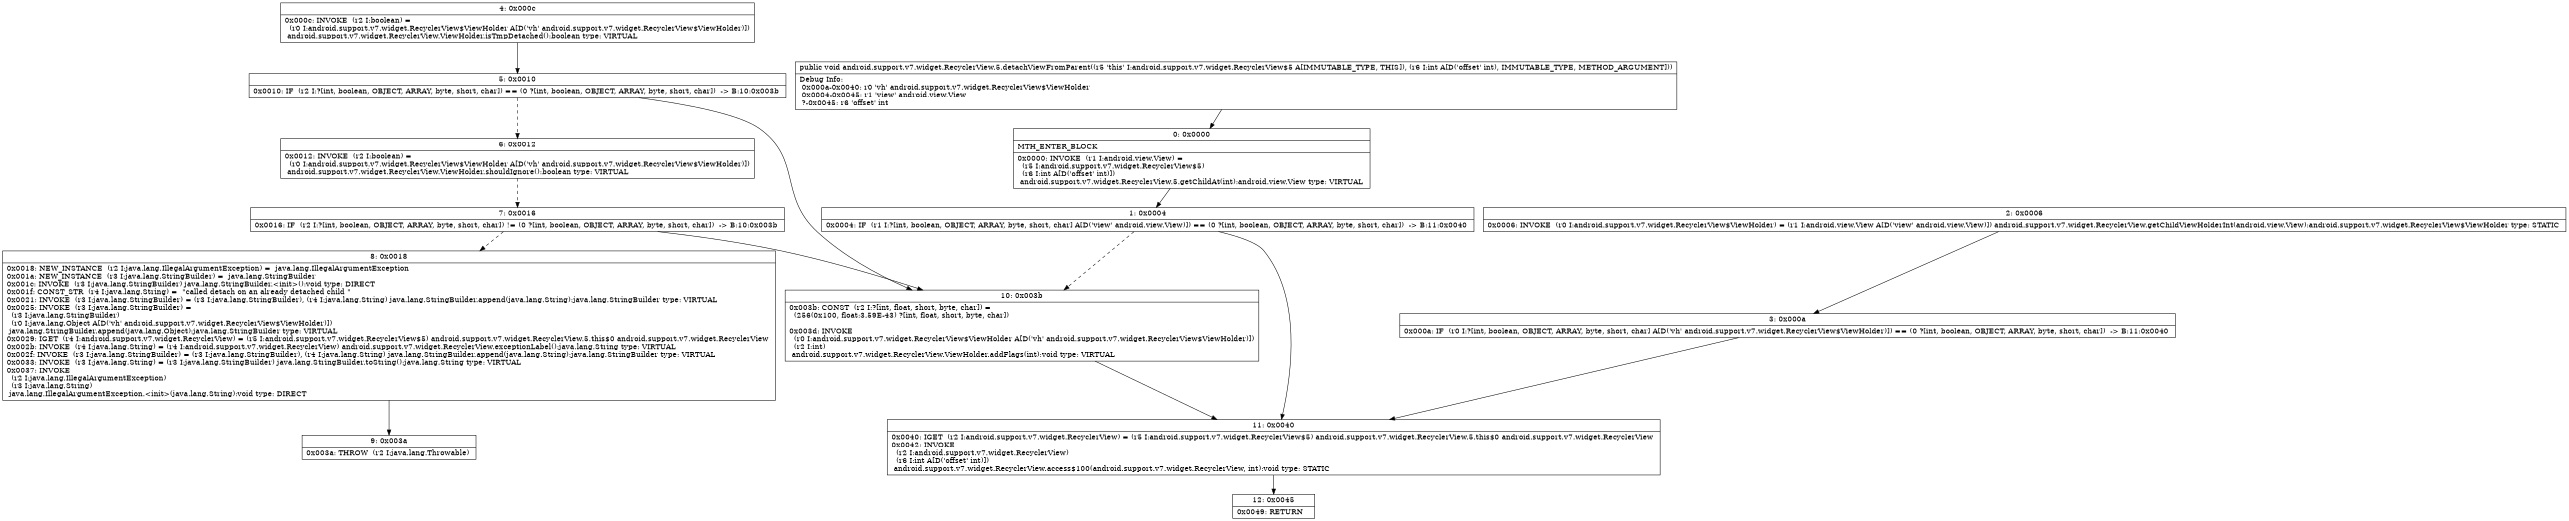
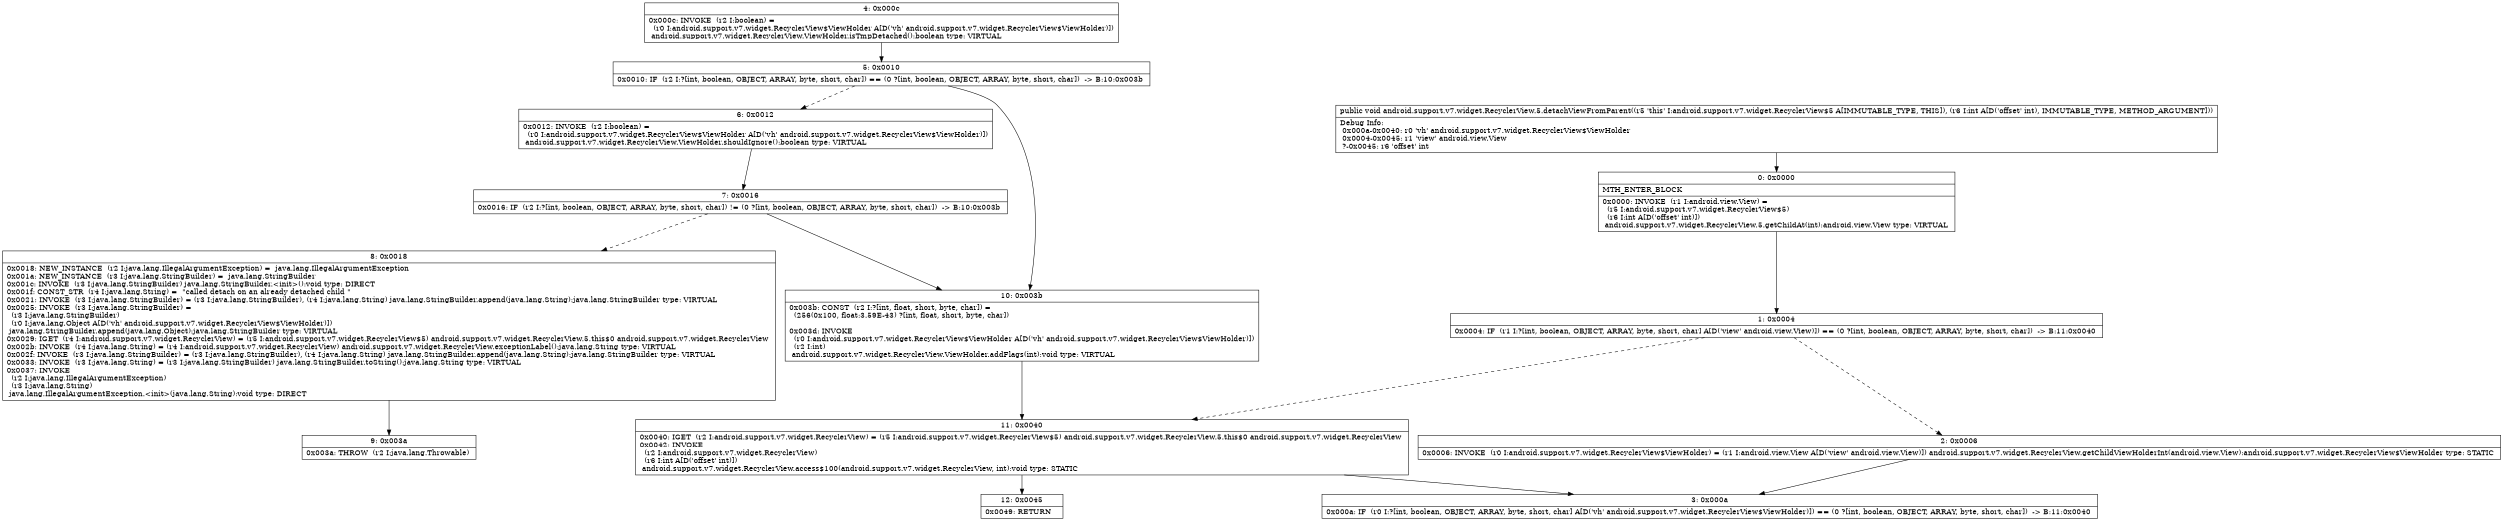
(518, 190) -> (748, 167)
(1101, 259) -> (1866, 385)
(1287, 305) -> (1451, 378)
(1567, 378) -> (1456, 484)
